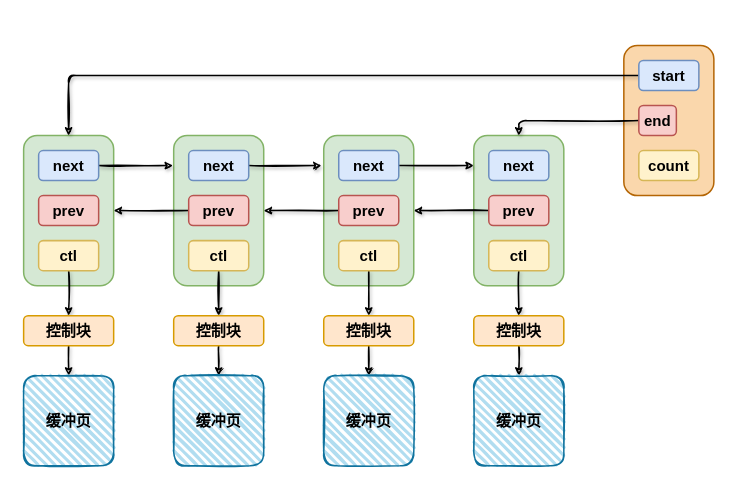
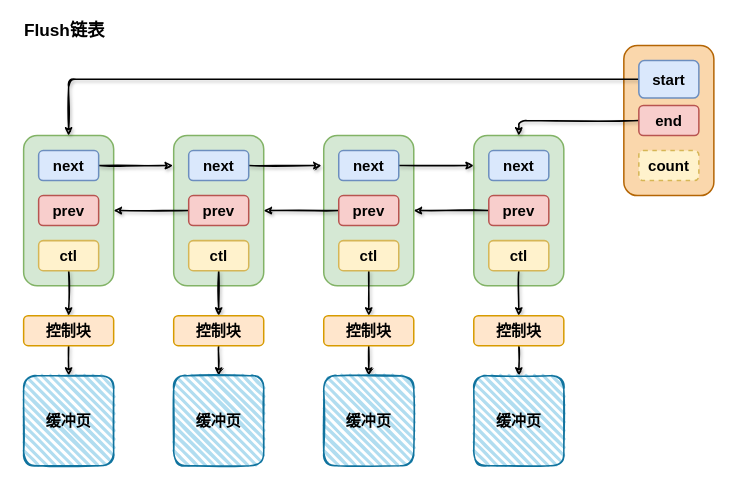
none -> (64, 30)
(669, 75) -> (669, 79)
(657, 120) -> (669, 120)
(669, 165) -> (669, 165)
